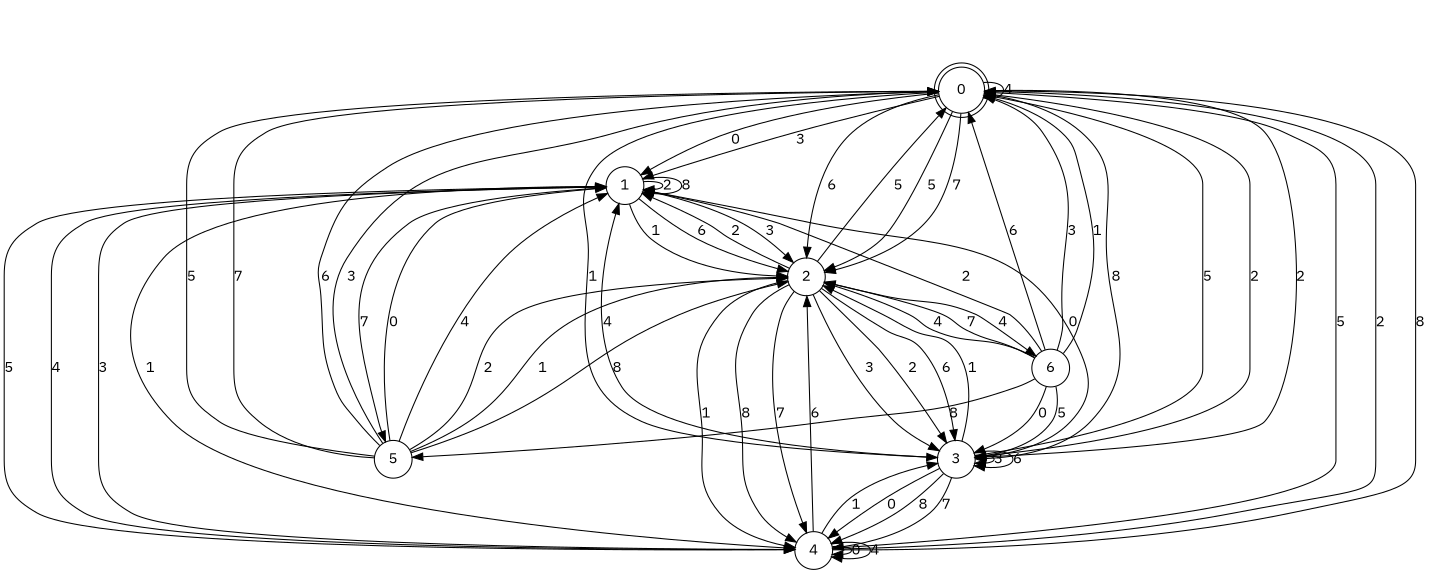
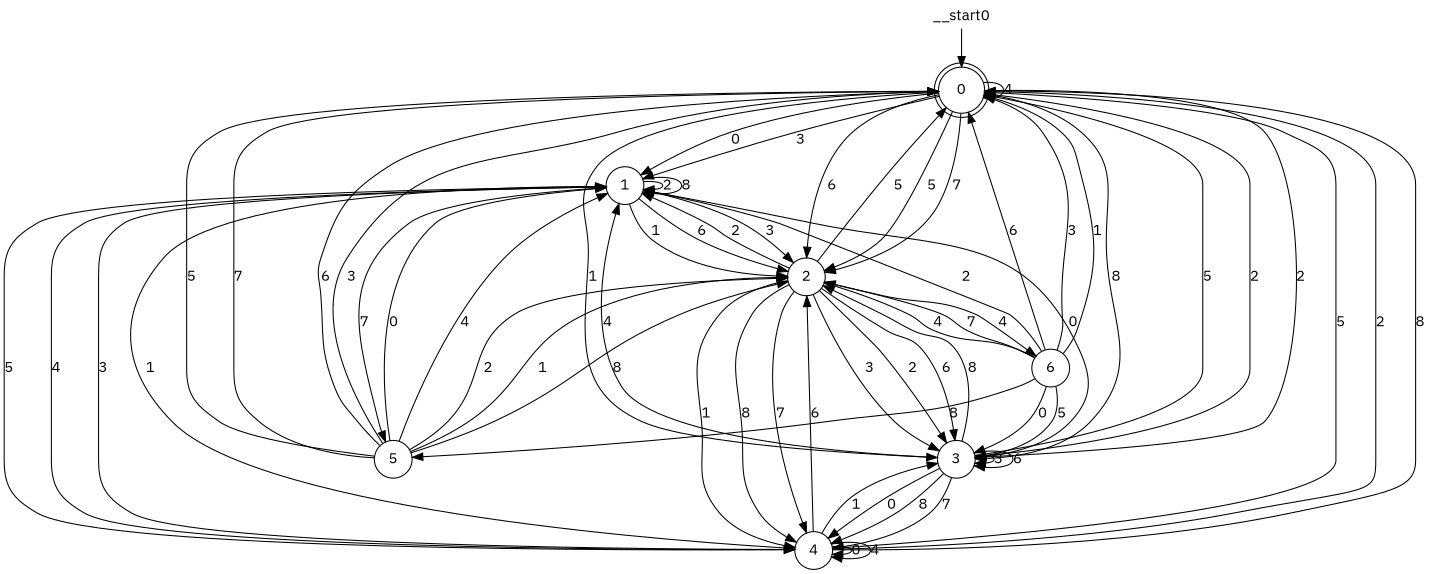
none -> (962, 16)
(973, 368) -> (973, 368)
